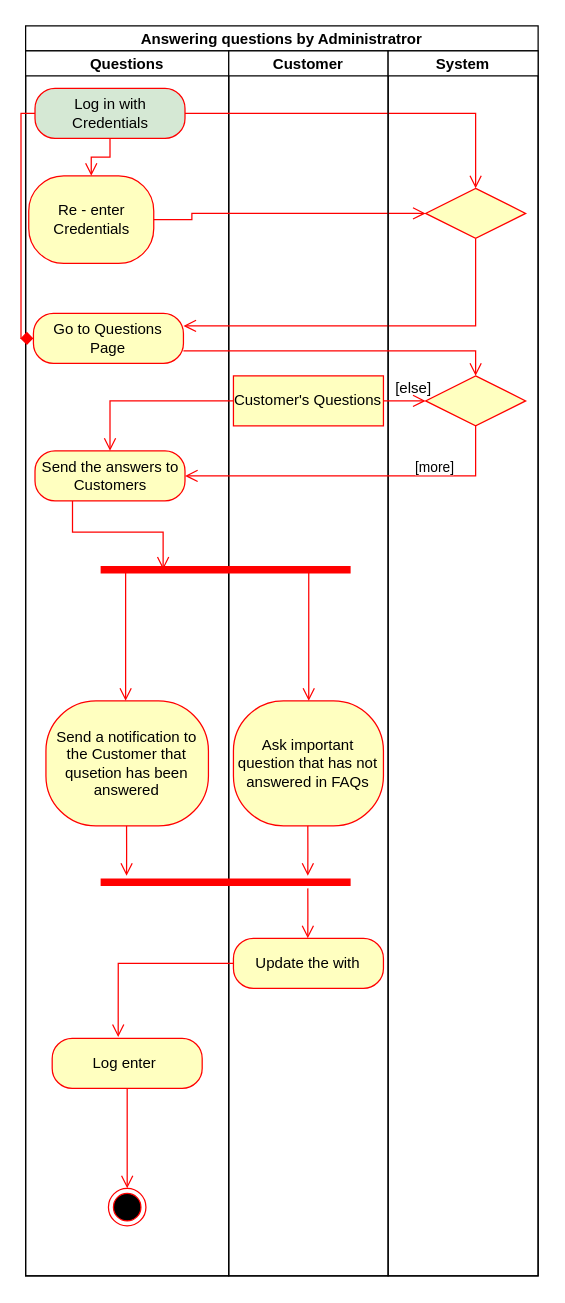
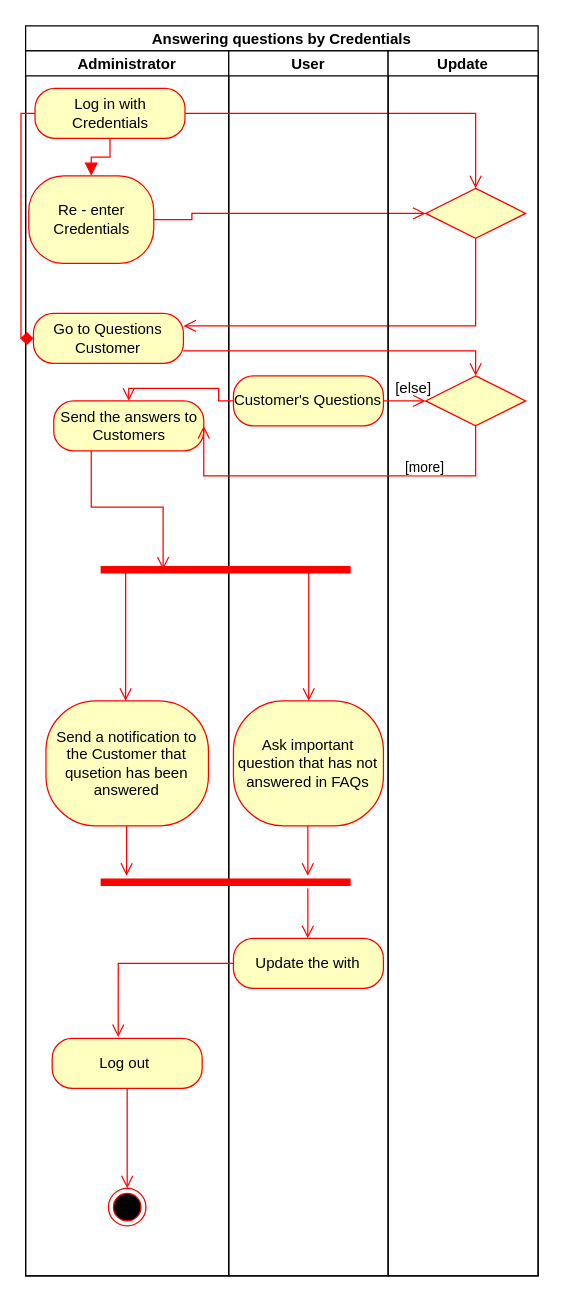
(281, 39) -> (281, 39)
(127, 64) -> (127, 64)
(308, 64) -> (308, 64)
(463, 64) -> (463, 64)
(110, 113) -> (110, 113)
(91, 165) -> (91, 161)
(108, 338) -> (108, 338)
(308, 401) -> (308, 401)
(110, 476) -> (129, 426)
(127, 1063) -> (127, 1063)
